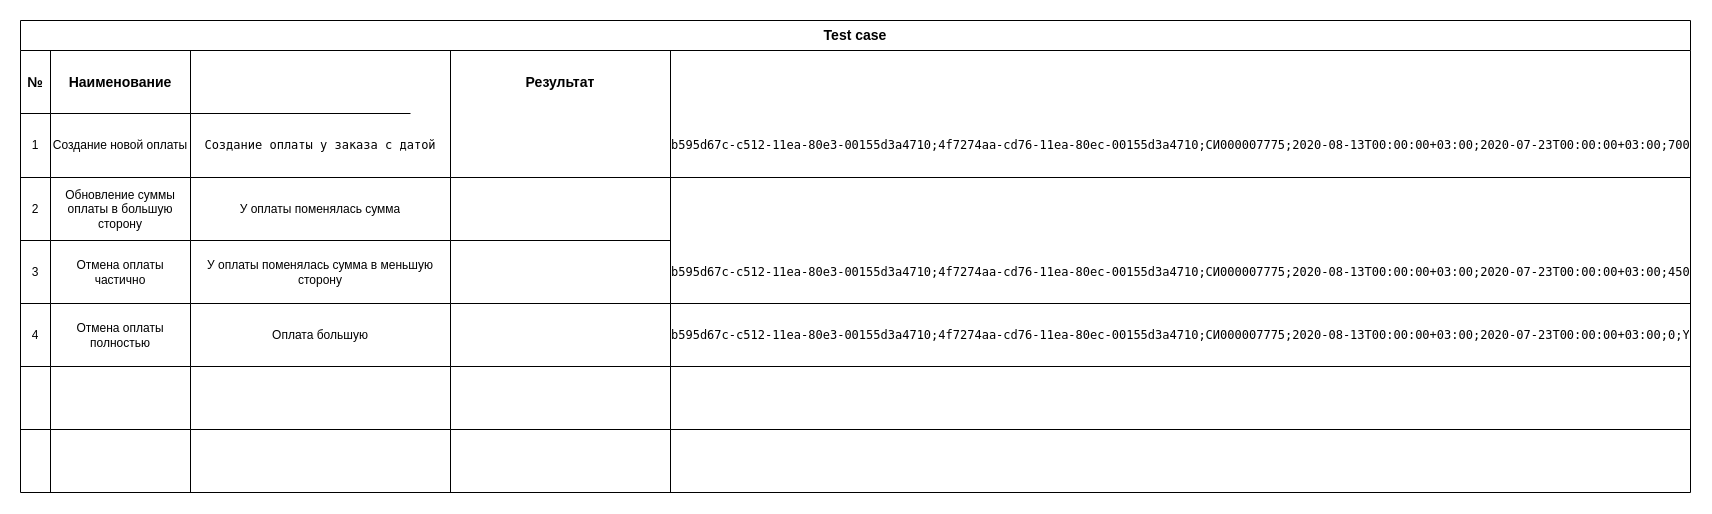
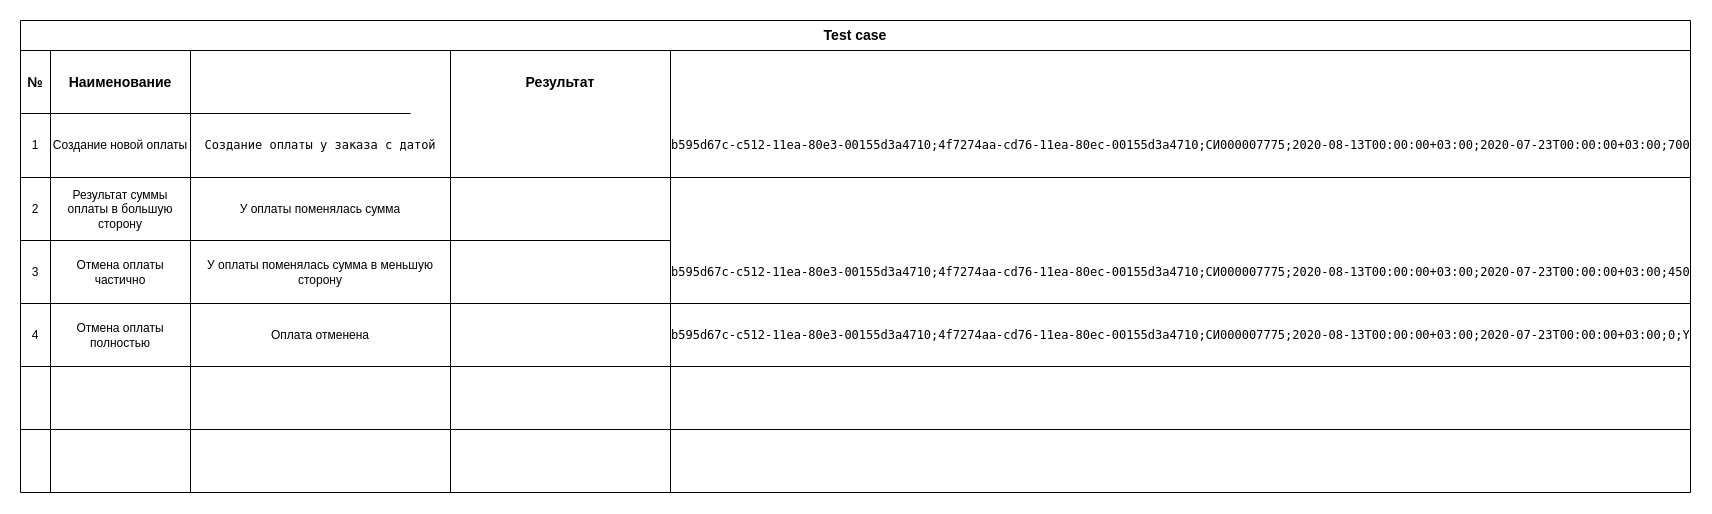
(121, 210) -> (121, 210)
(321, 336) -> (321, 336)
